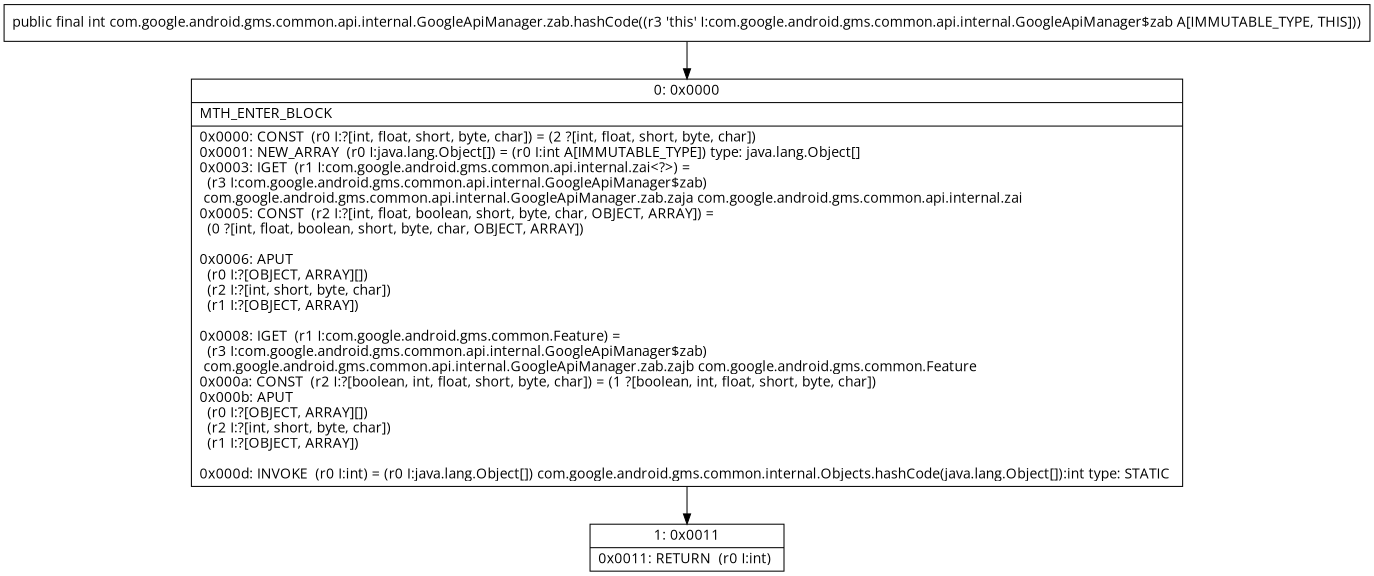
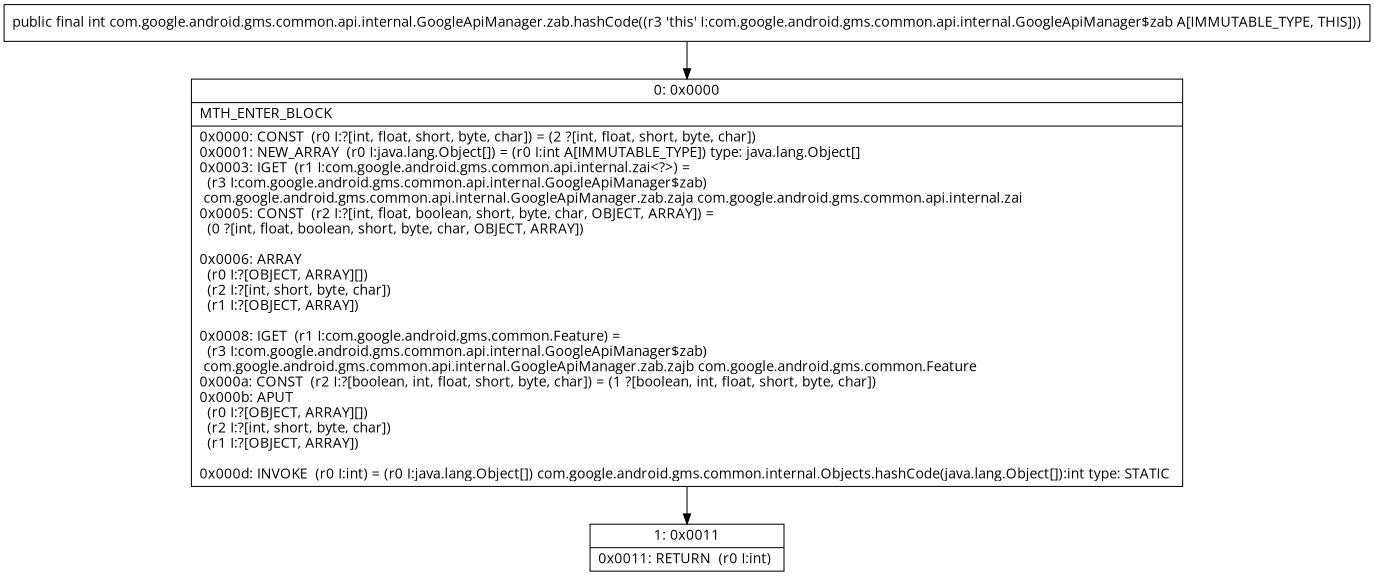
(251, 260) -> (255, 260)
